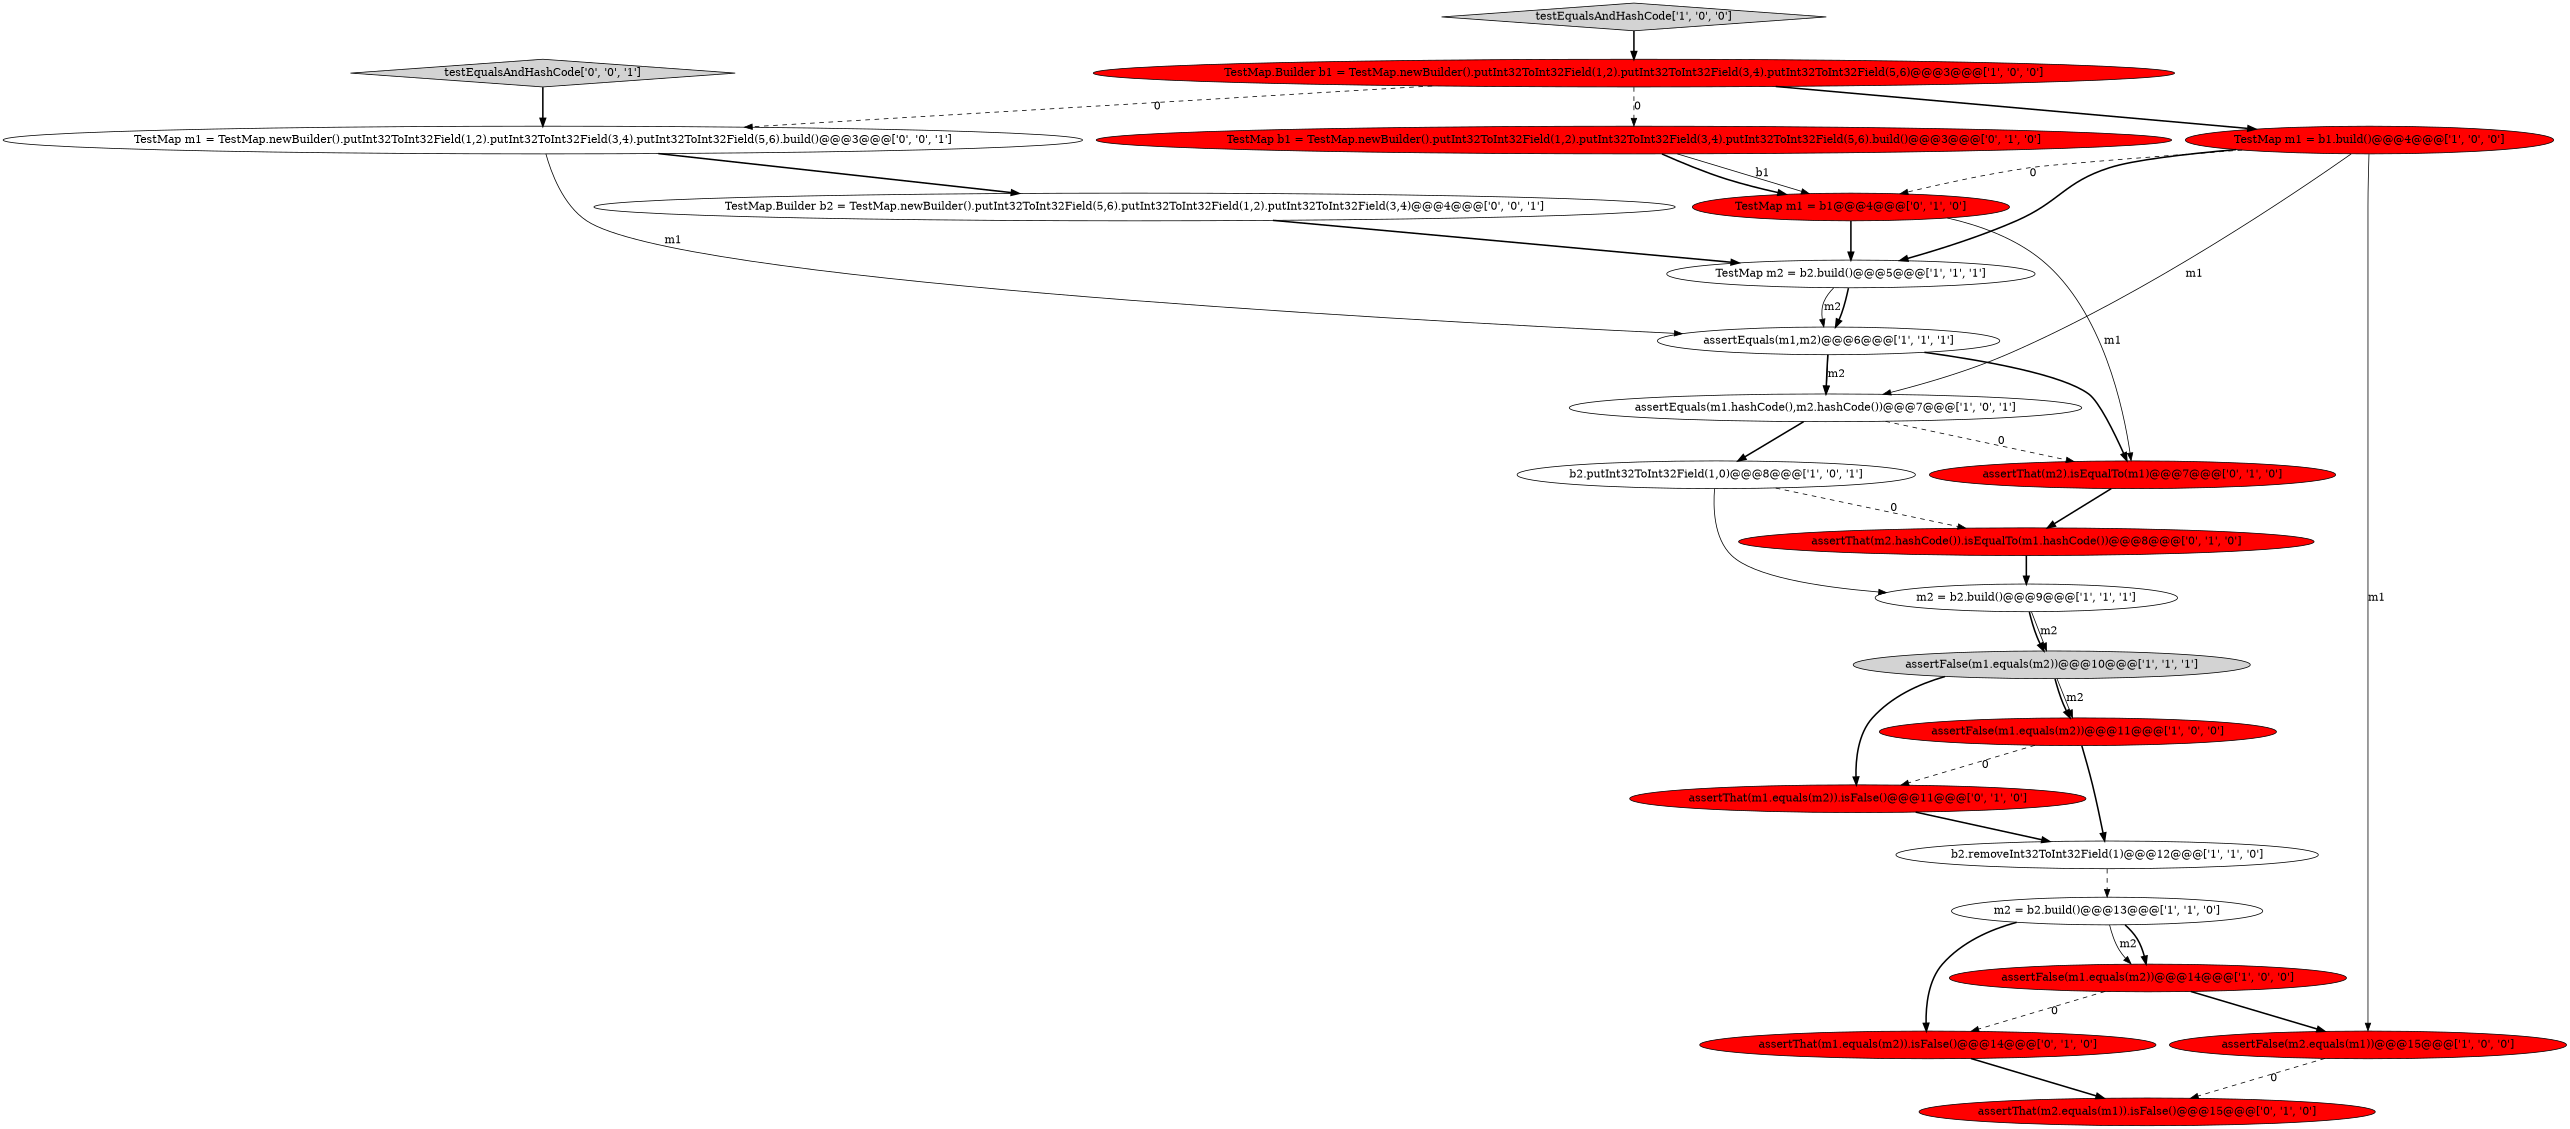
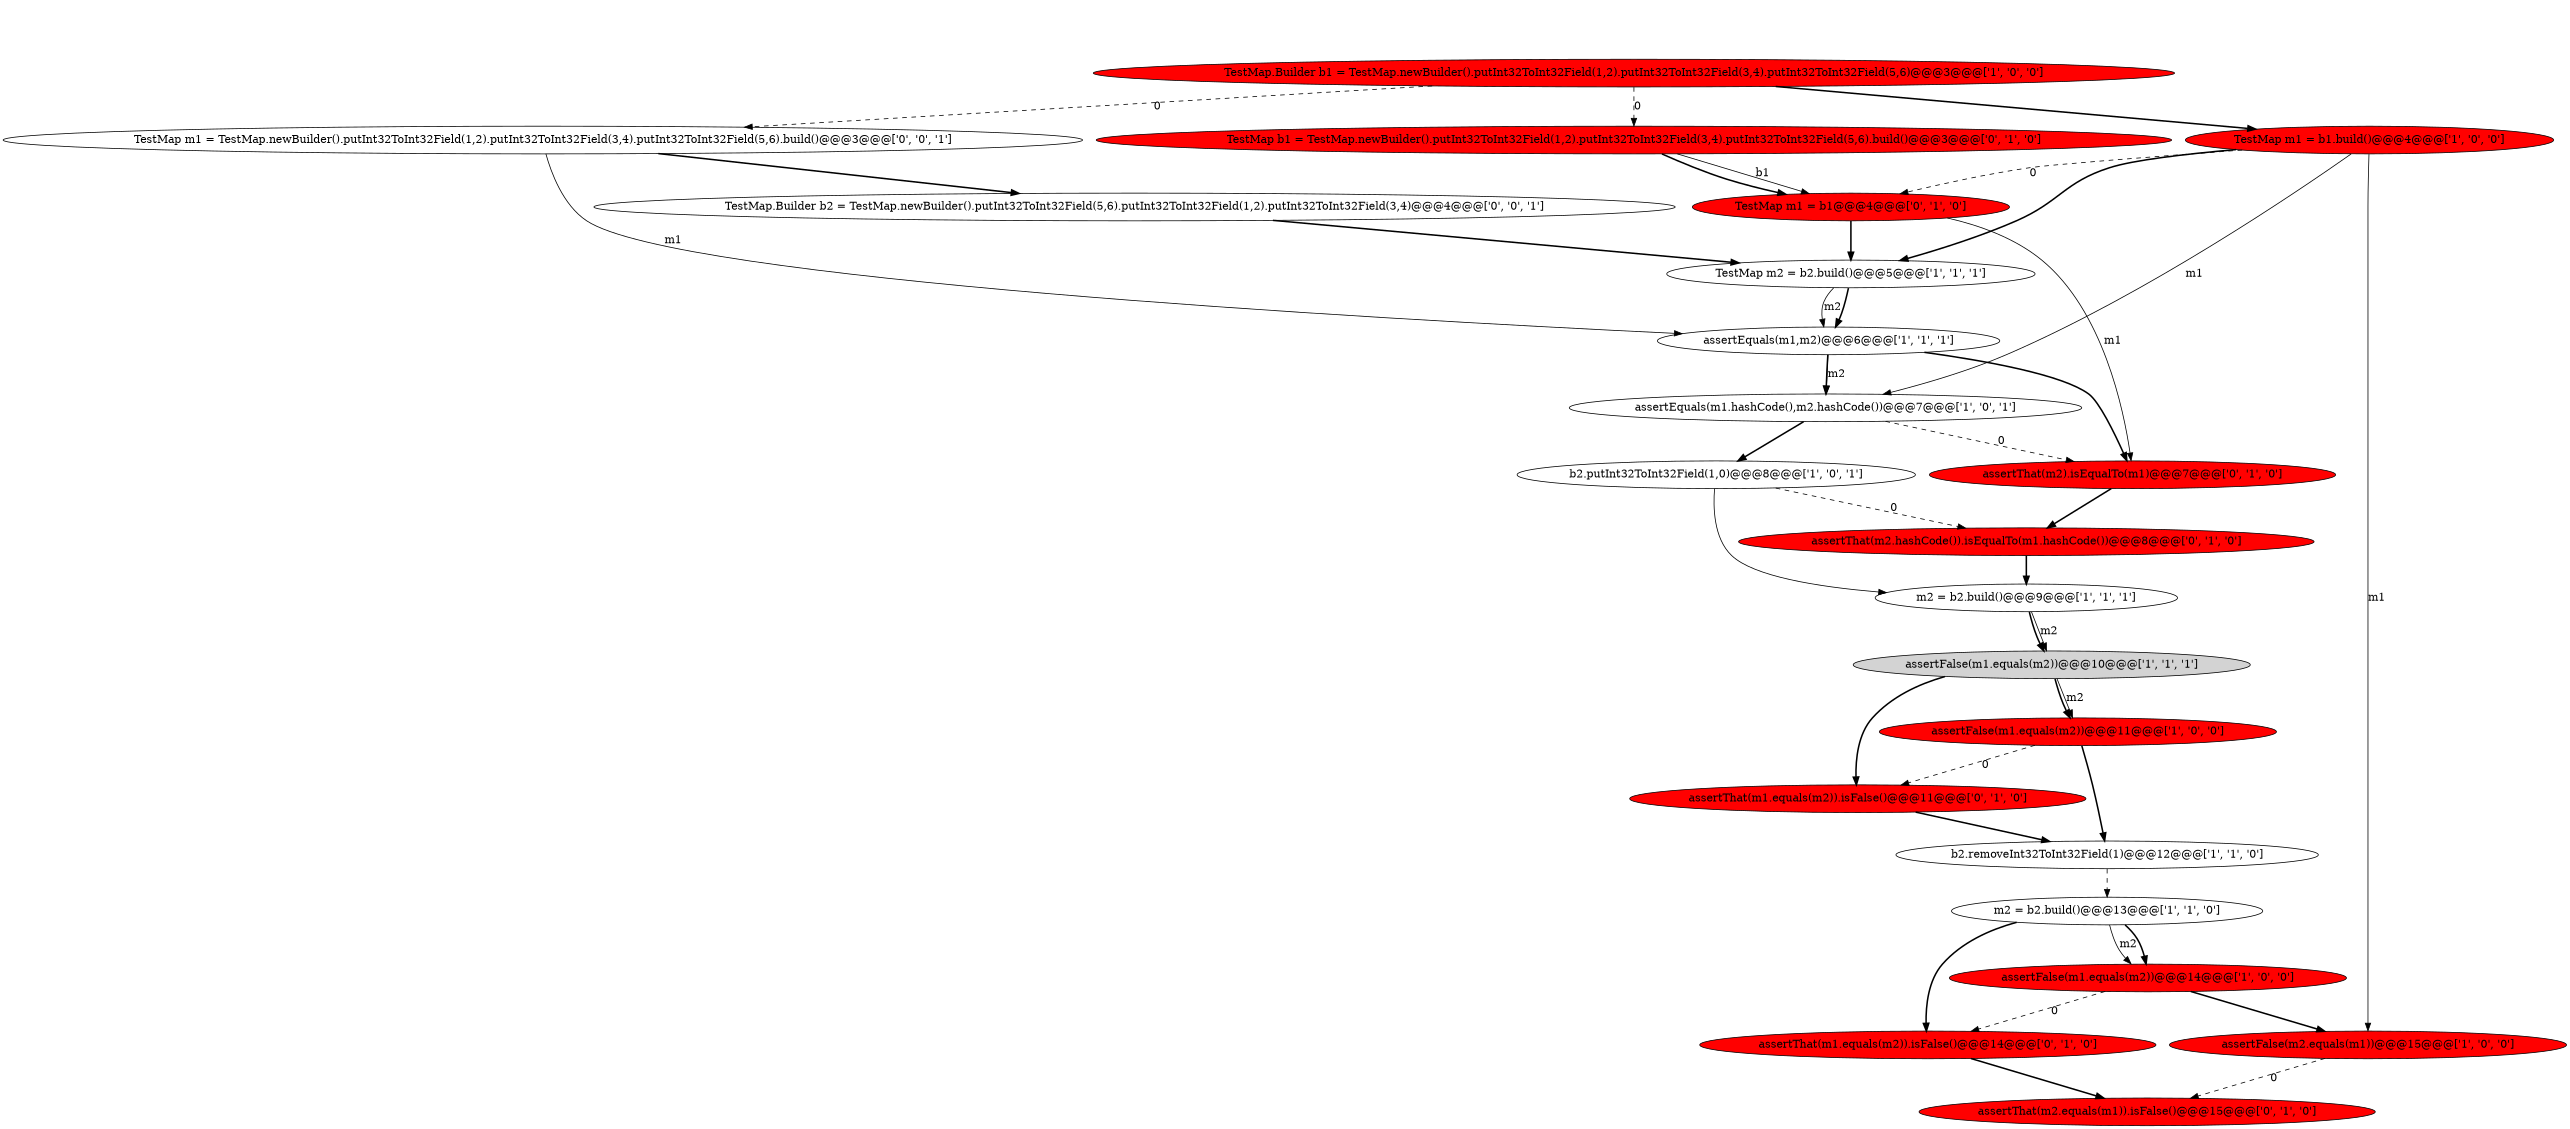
(1634, 17) -> none
(543, 73) -> none
